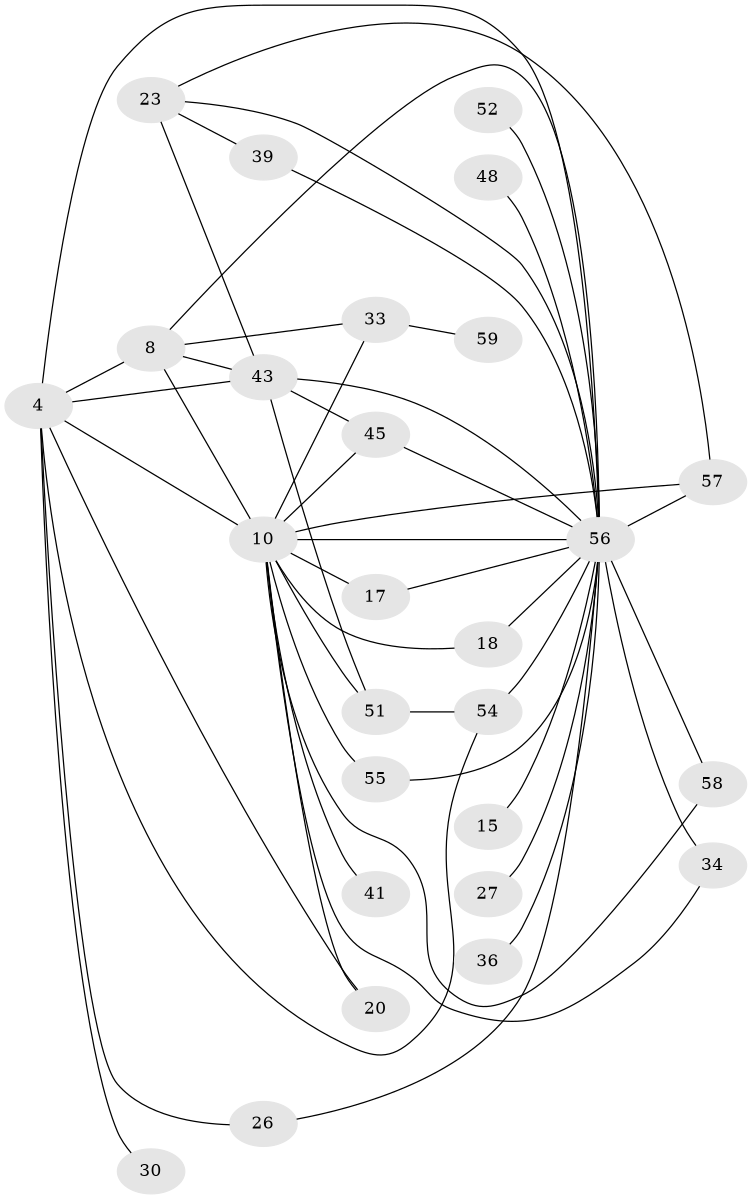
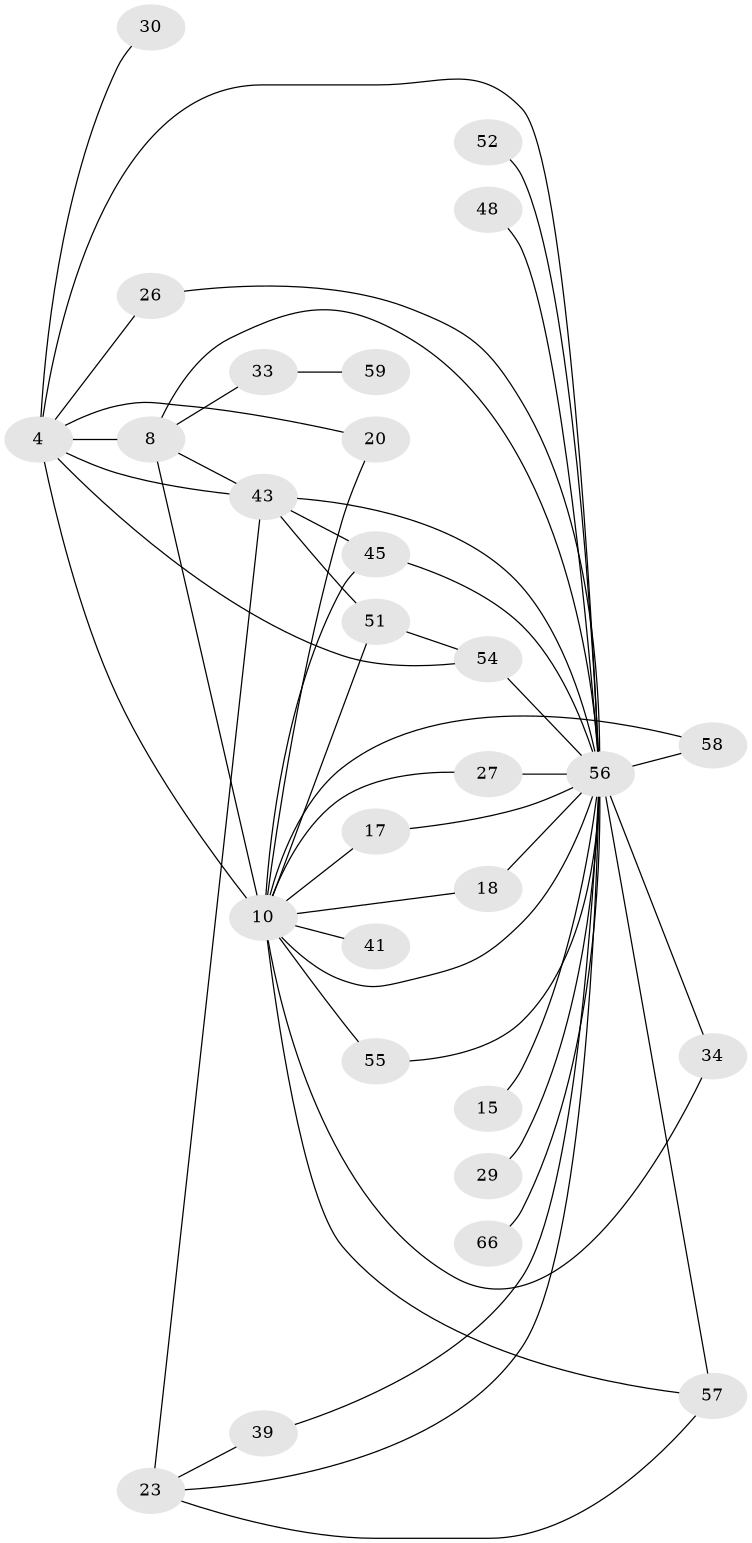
(320, 430) -> (340, 800)
(488, 962) -> (488, 1244)
none -> (488, 1176)
